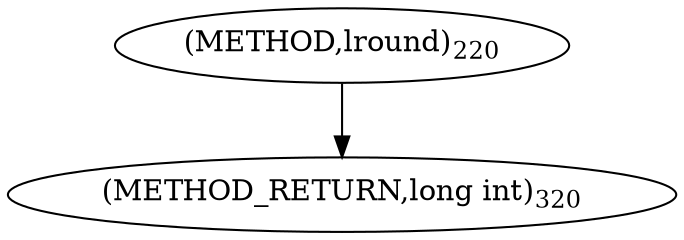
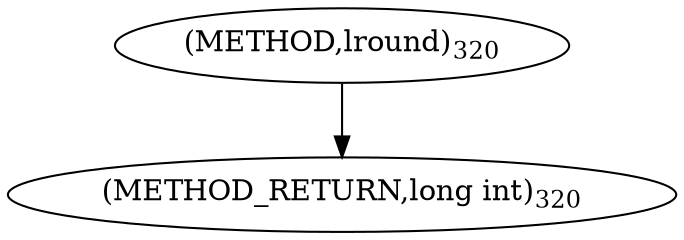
(477, 42) -> (477, 42)
